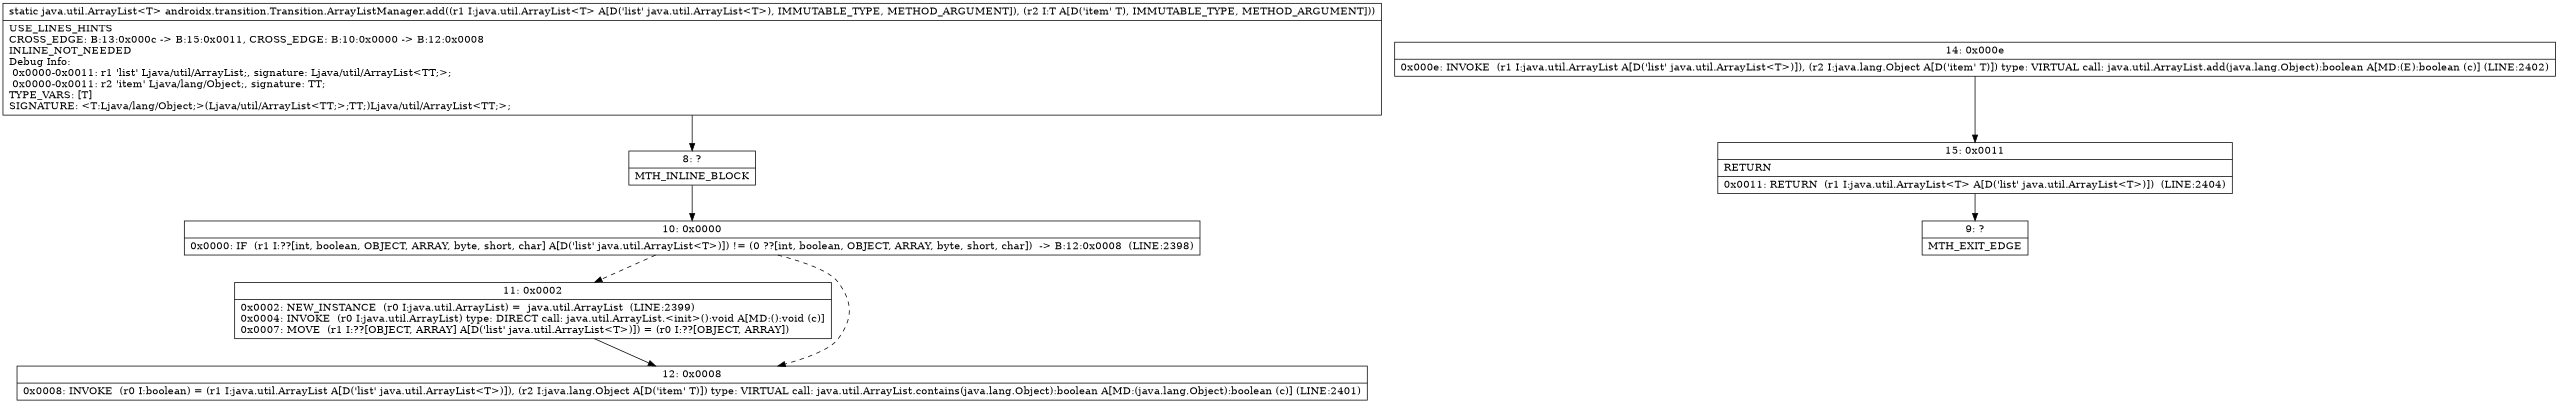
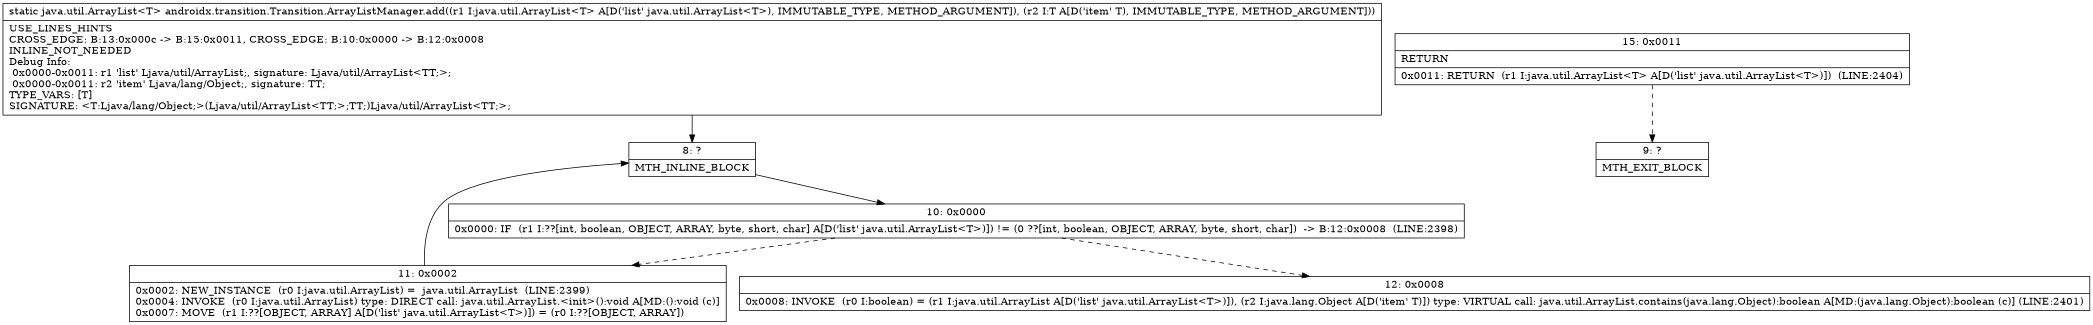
(1975, 59) -> none
(1975, 204) -> (1652, 110)
(1975, 246) -> (1652, 168)
(622, 351) -> (497, 180)
